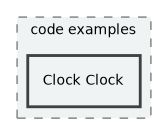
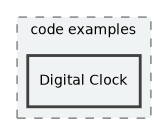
(84, 81) -> (84, 81)
